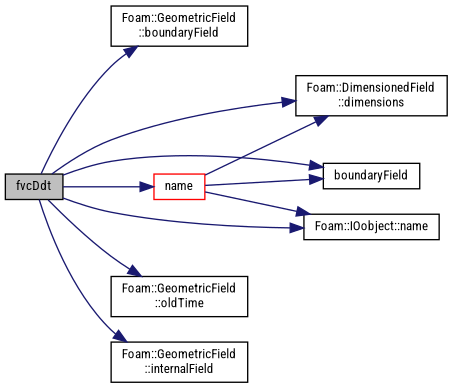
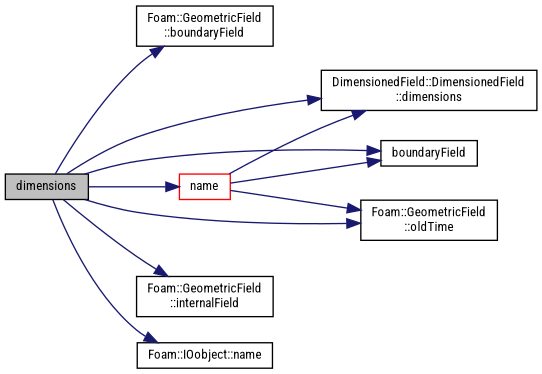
(372, 96) -> (429, 90)
(34, 187) -> (47, 187)
(251, 202) -> (289, 199)
